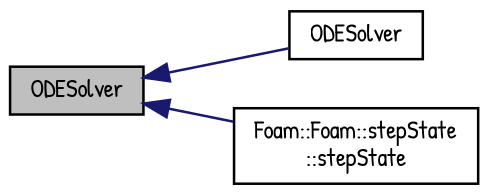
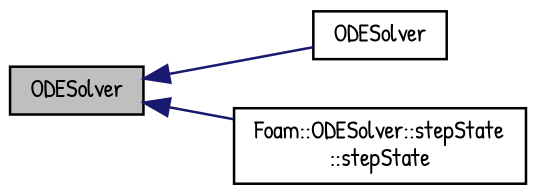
(356, 146) -> (380, 146)
